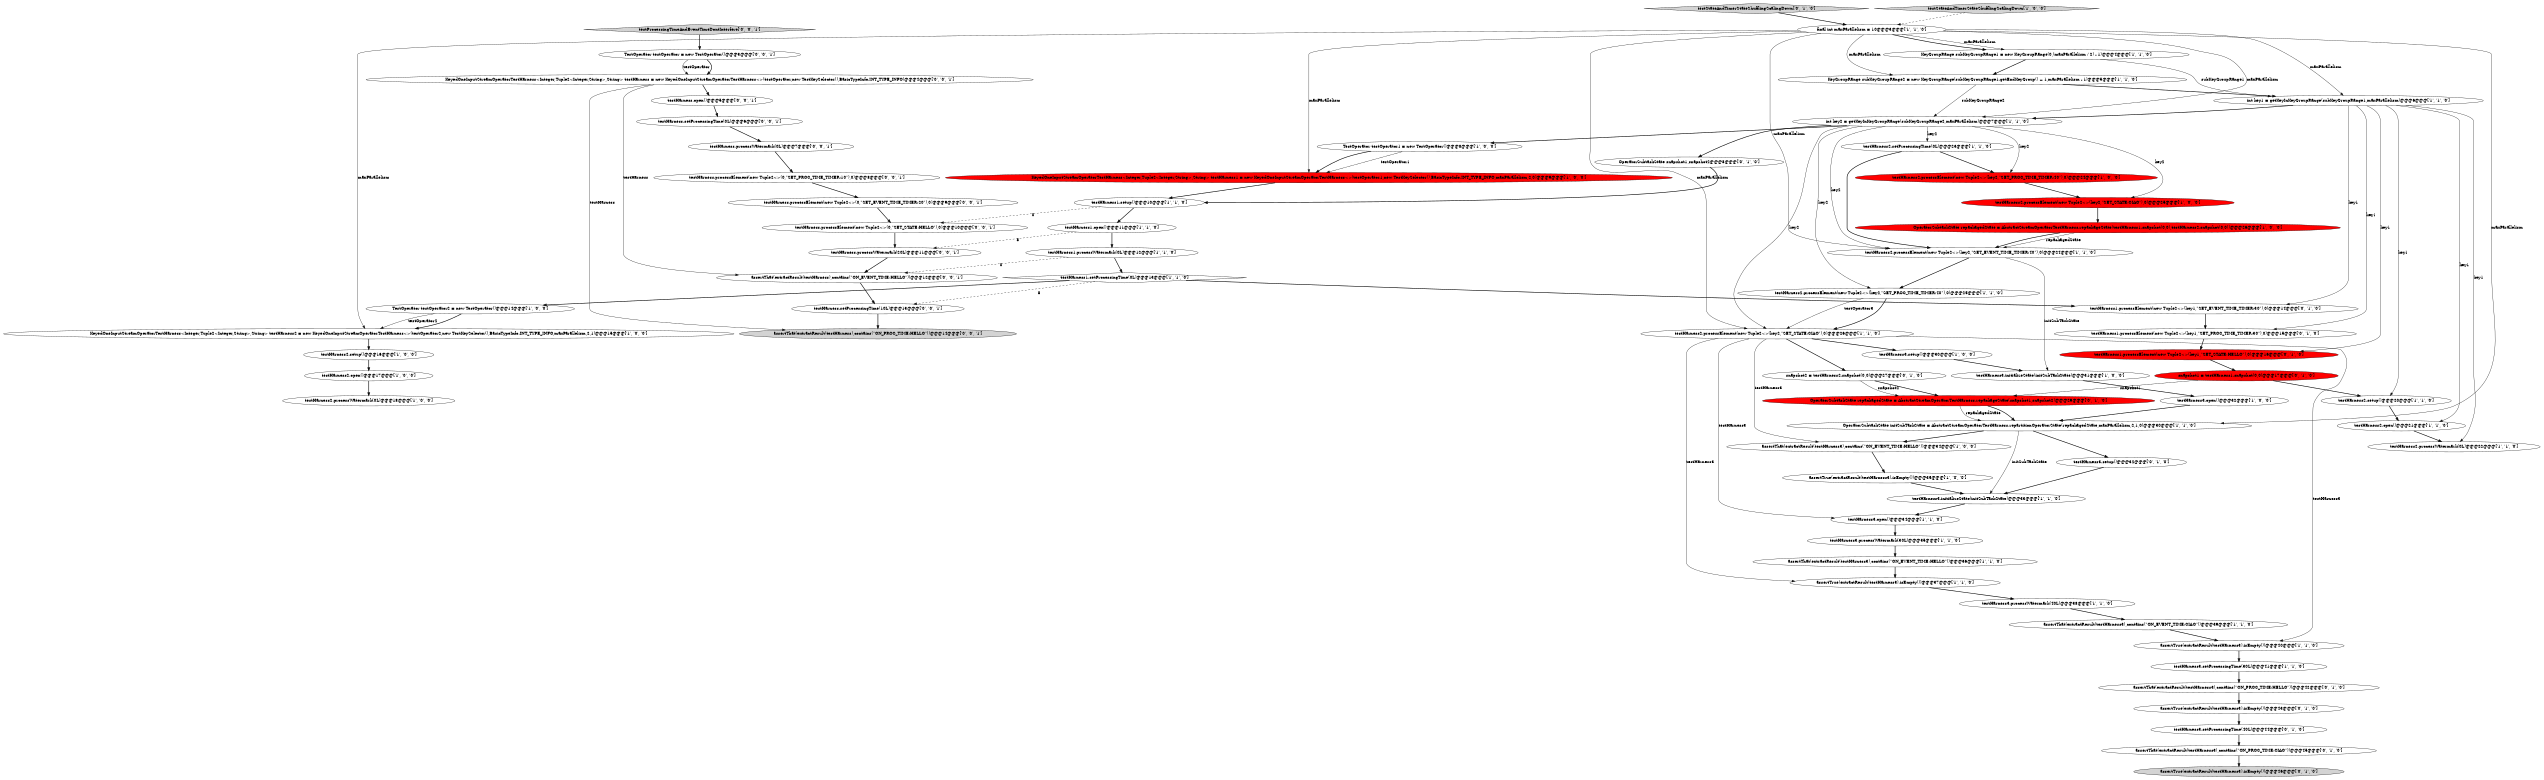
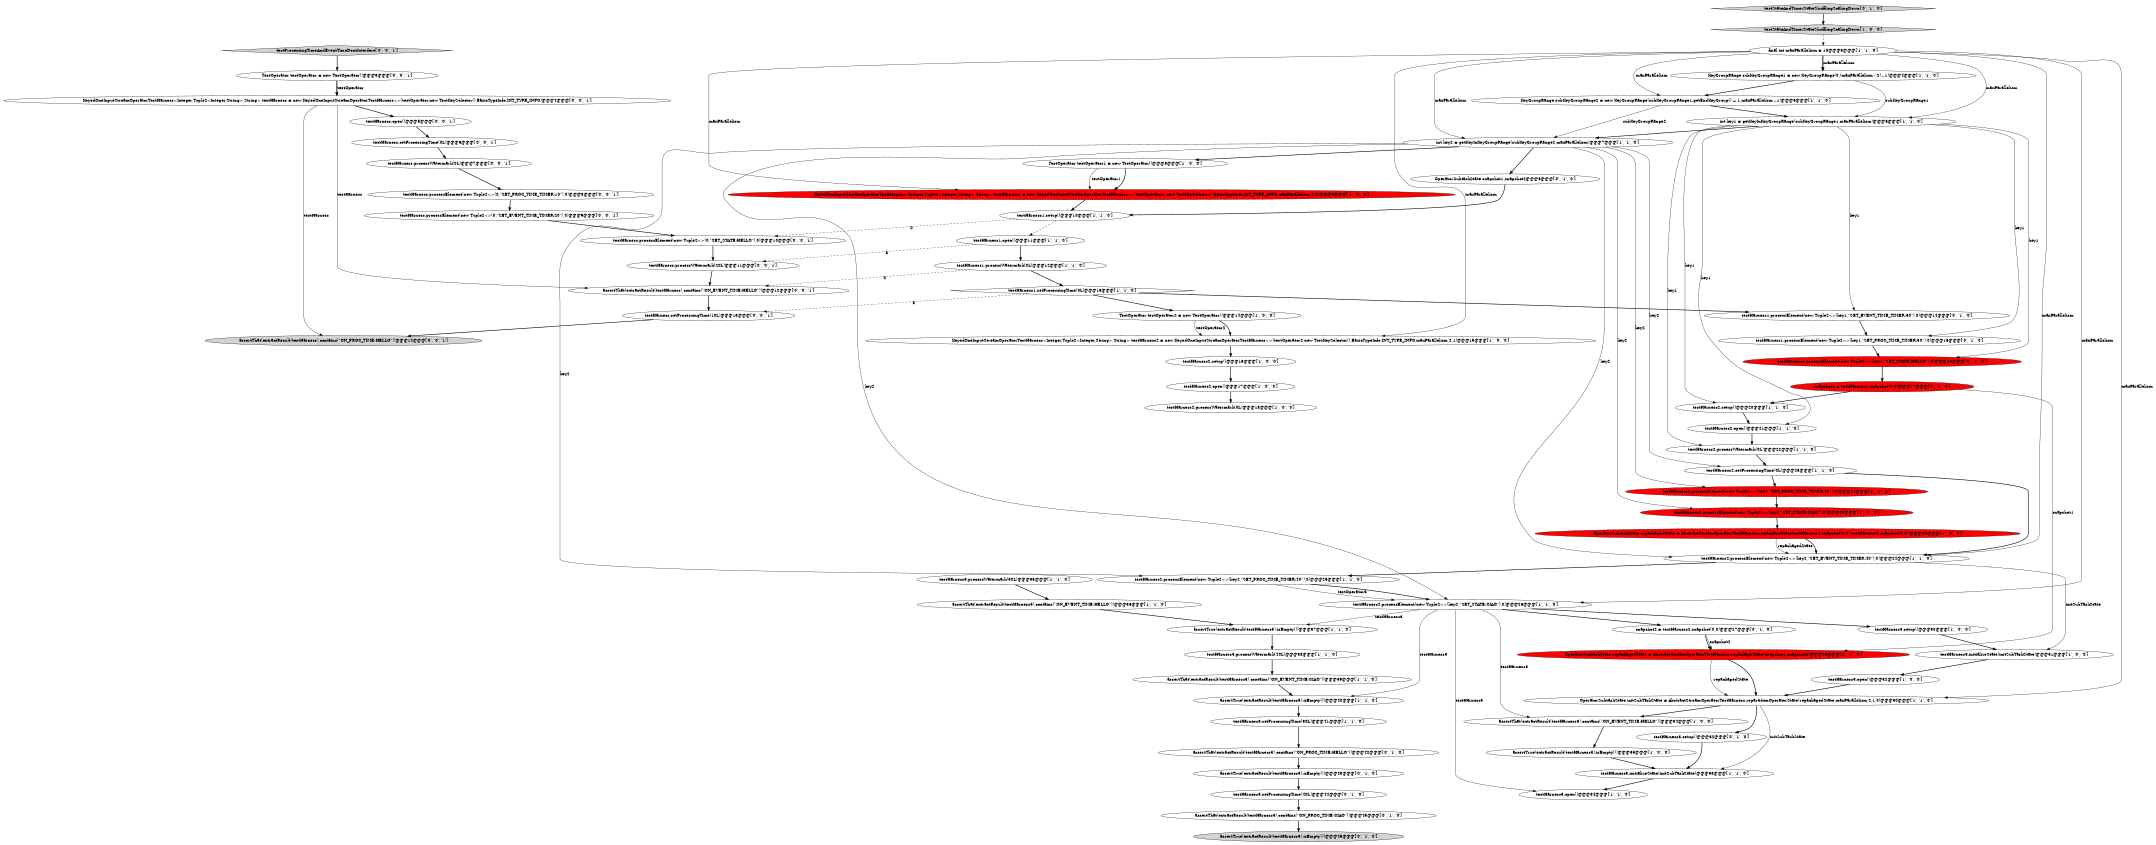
(1811, 19) -> (1823, 18)
(1127, 214) -> (1044, 227)
none -> (1760, 459)
(1895, 529) -> none
